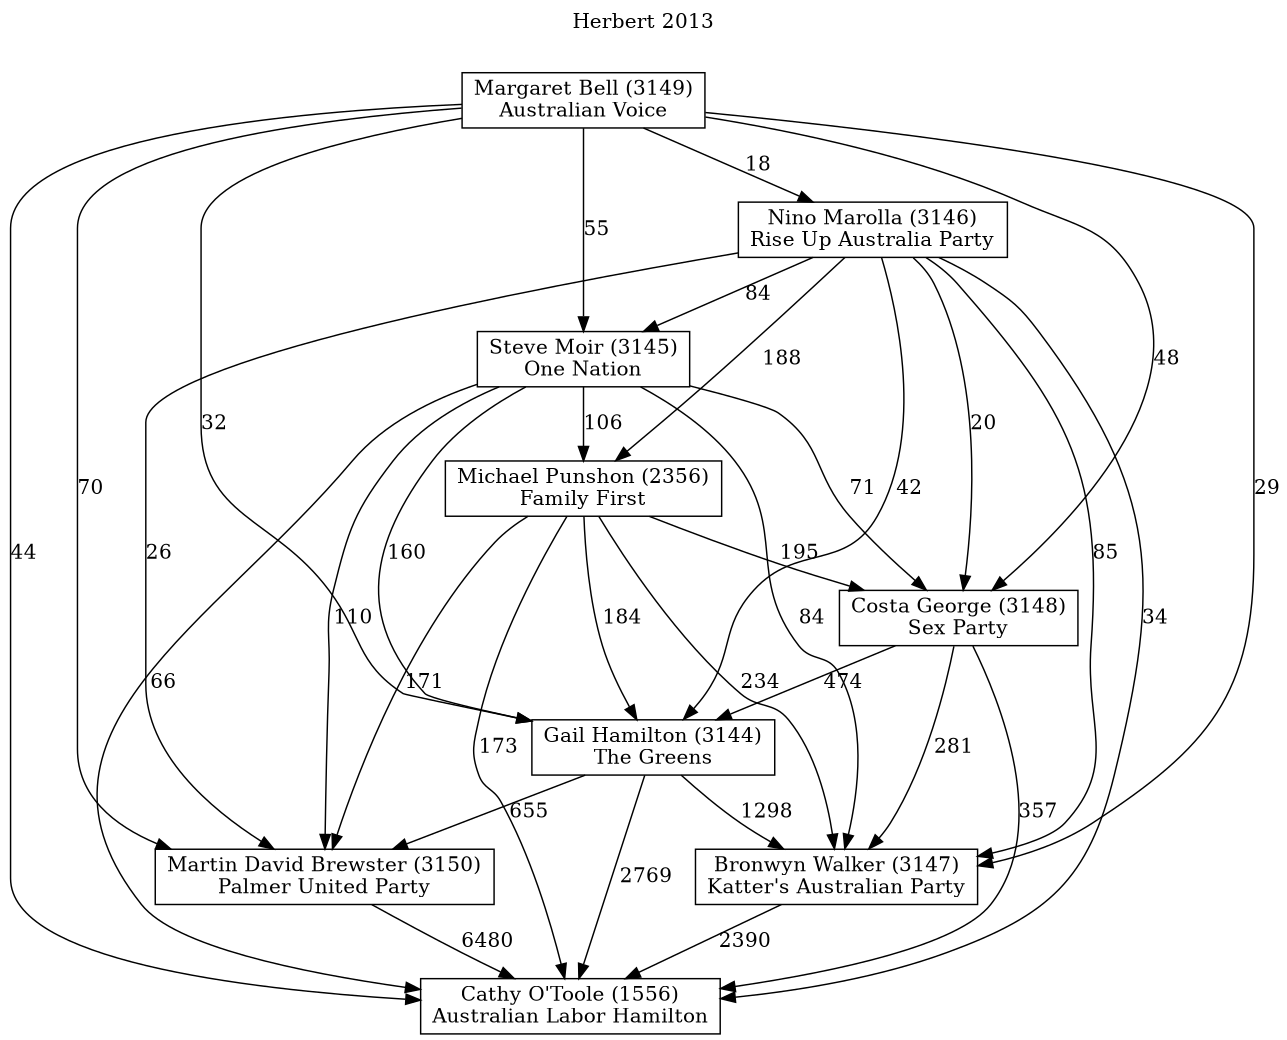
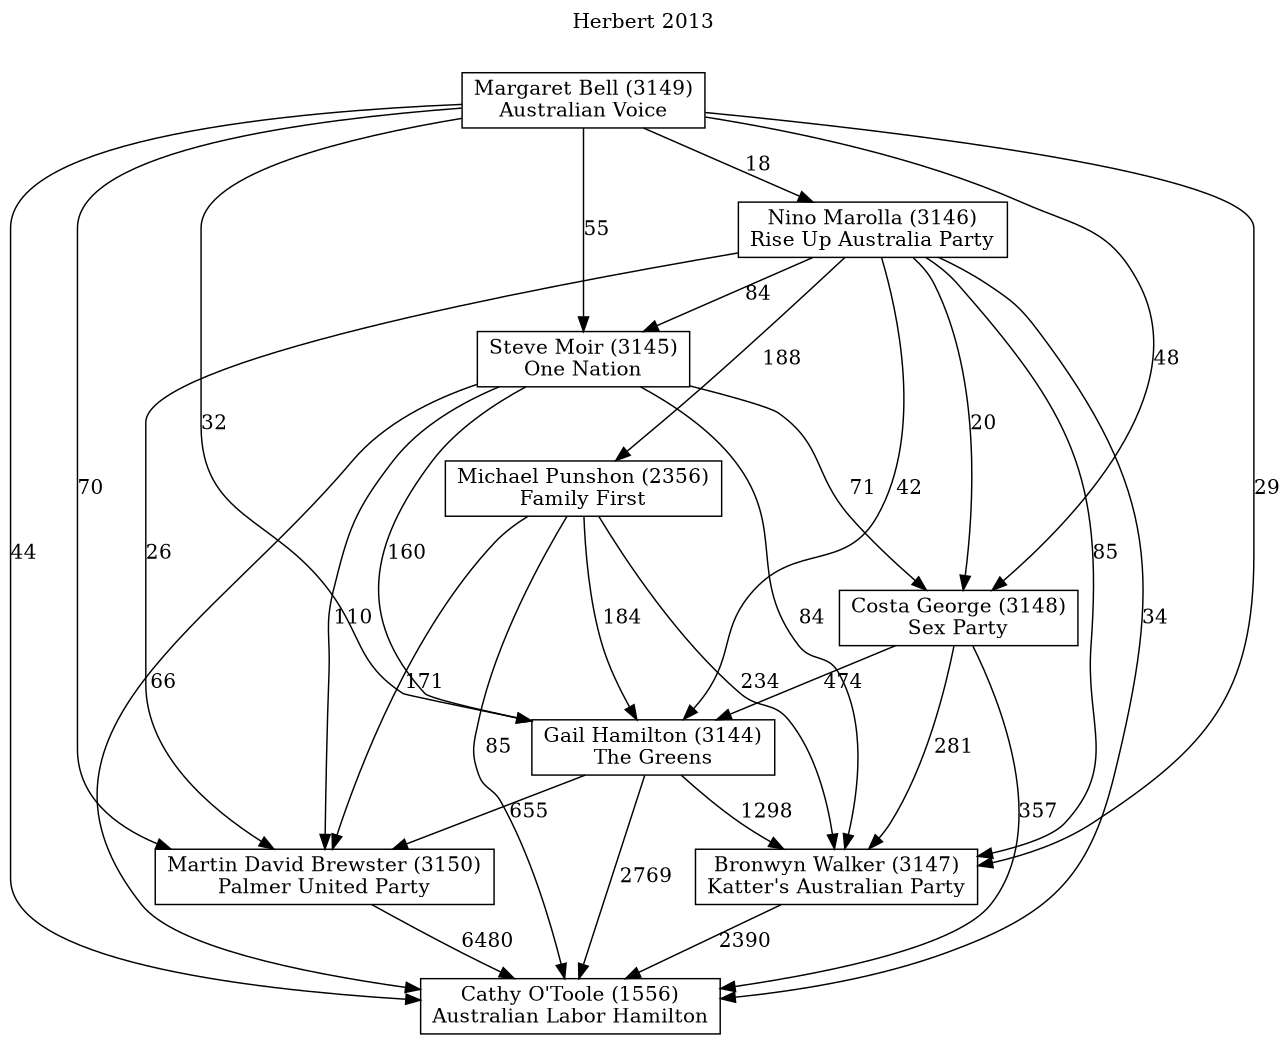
(584, 417) -> none
(749, 554) -> none
(499, 747) -> (499, 747)
